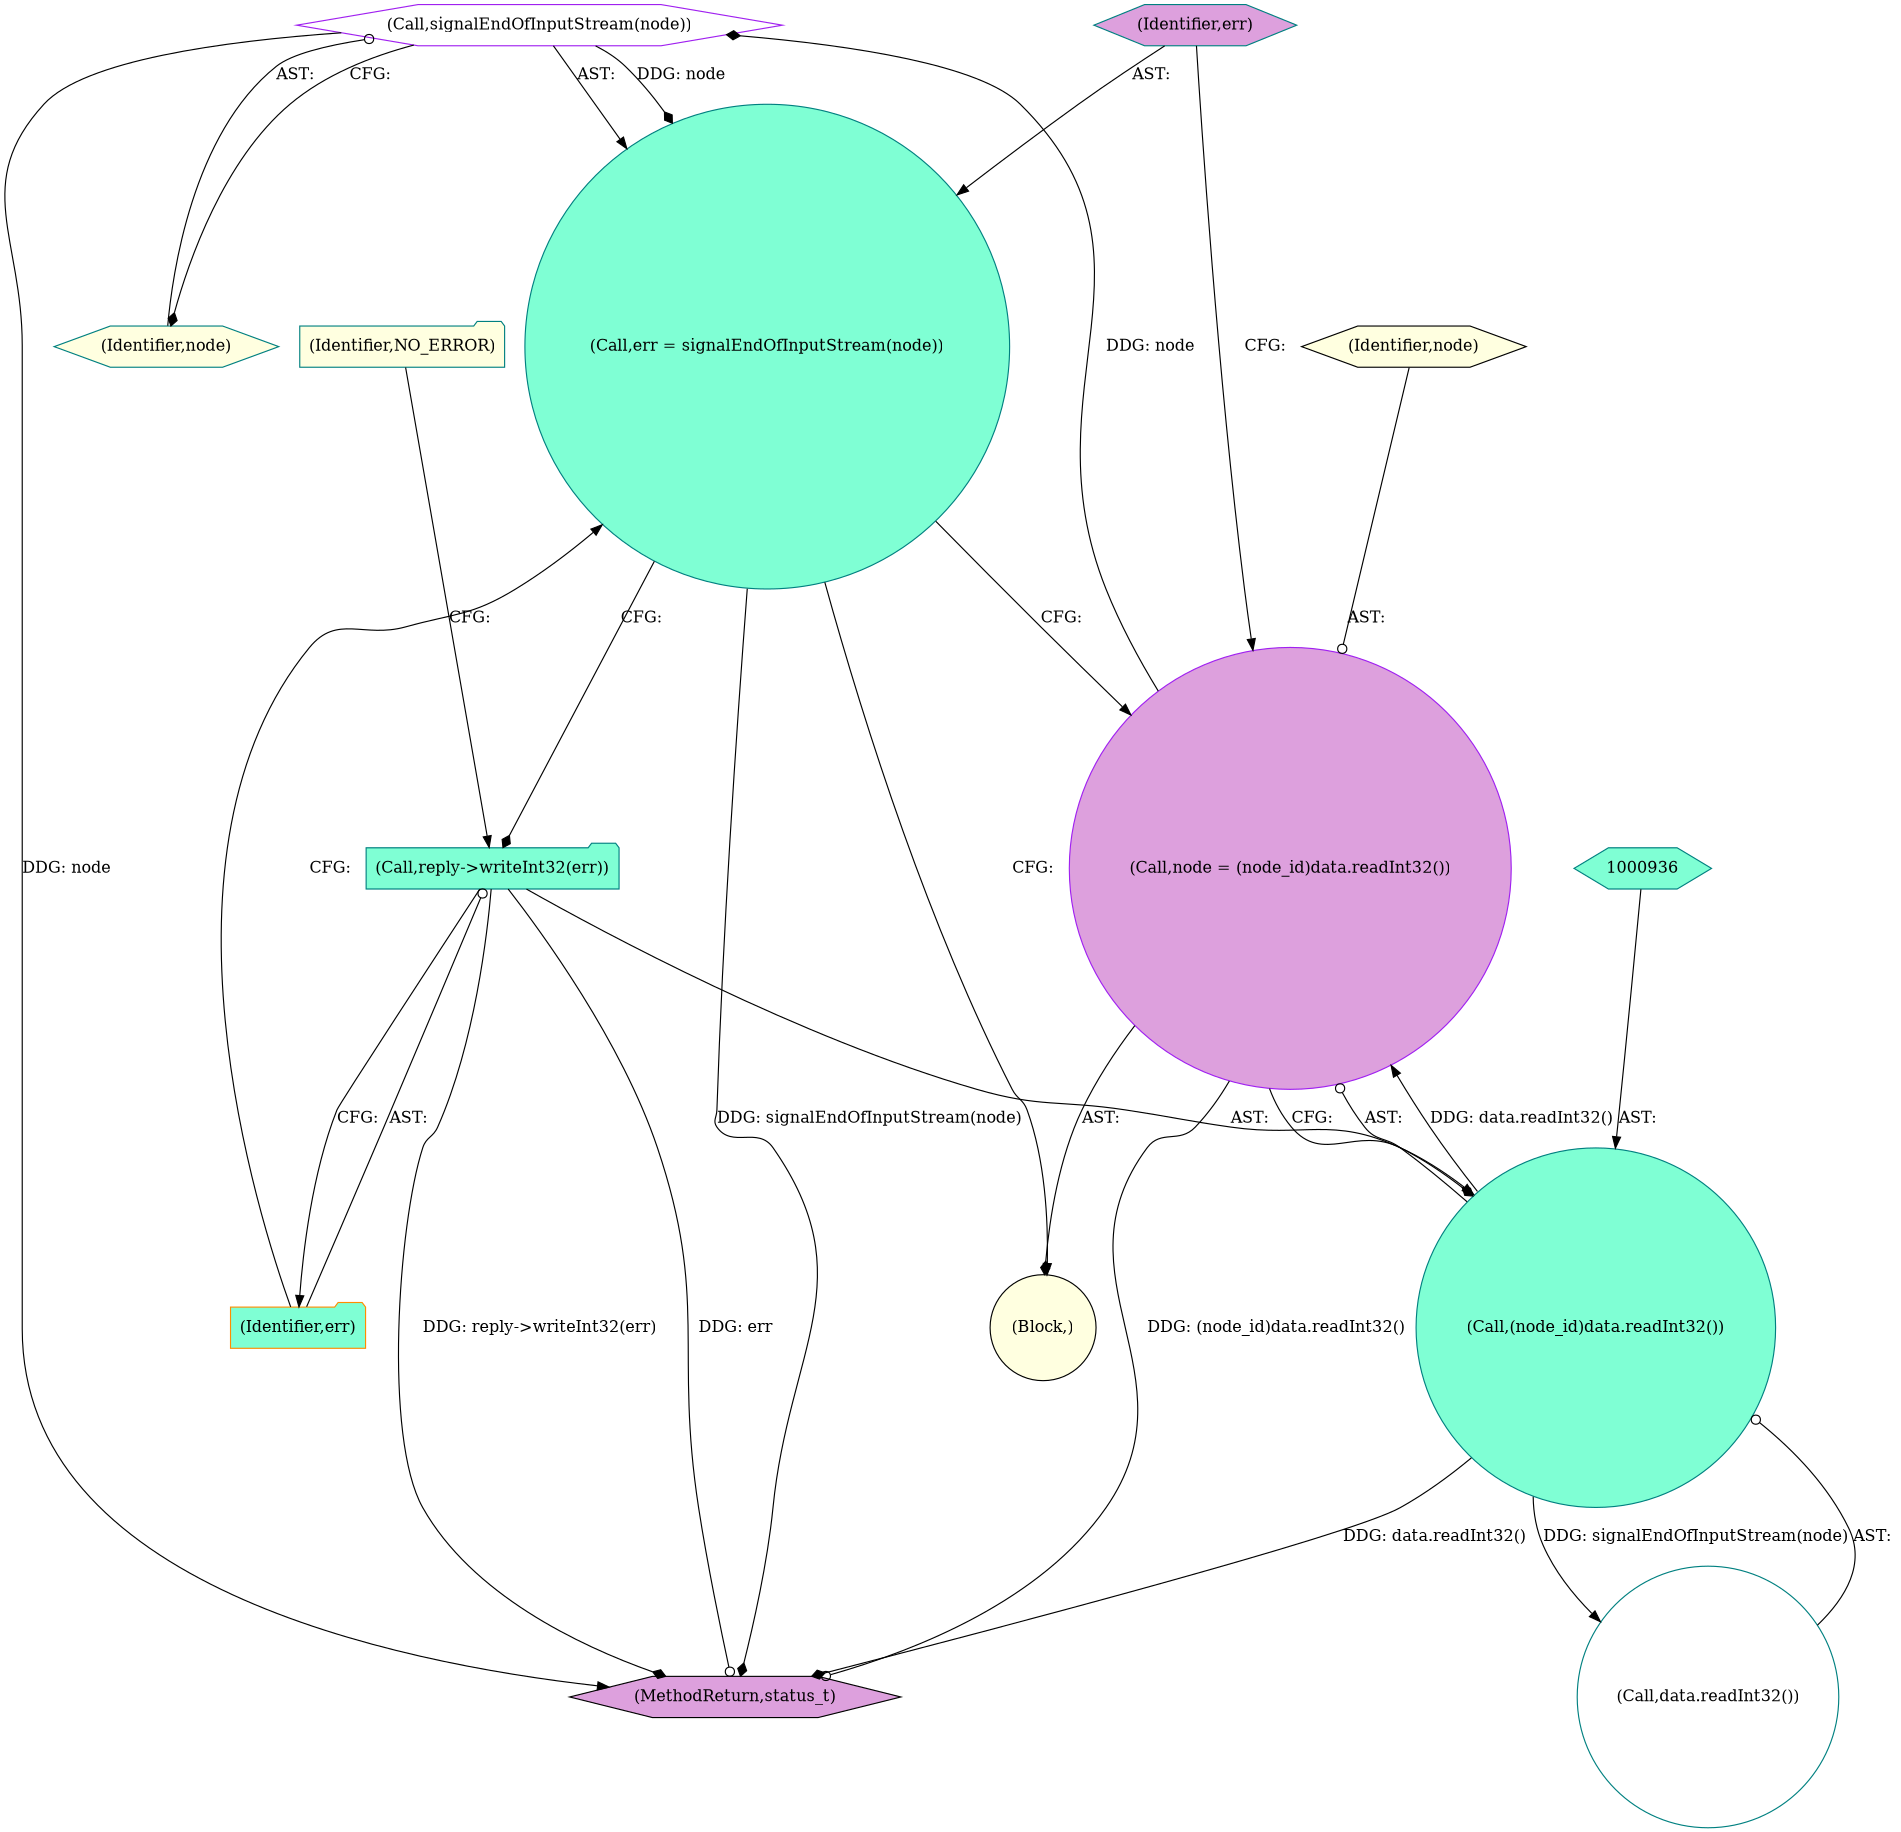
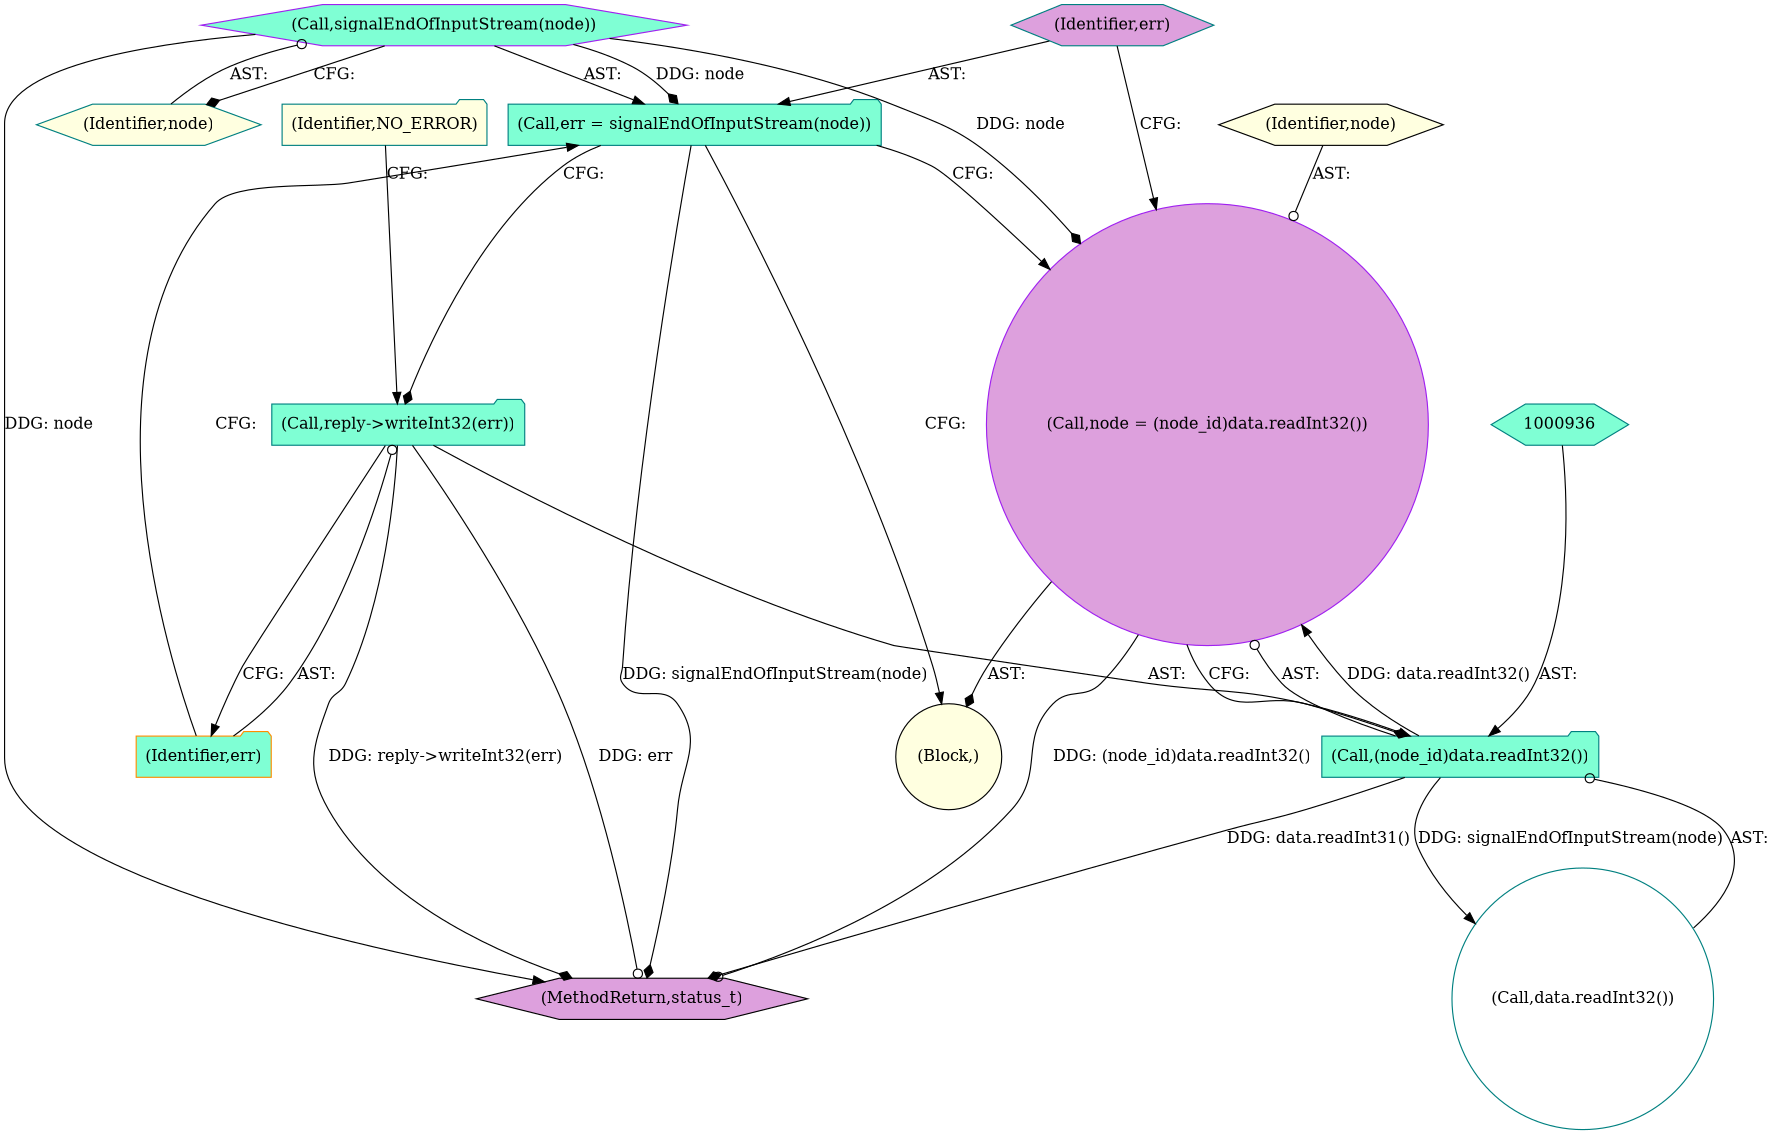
(540, 25) -> (444, 25)
(1092, 250) -> (861, 93)
(767, 347) -> (695, 125)
(1596, 1328) -> (1460, 757)
(1434, 1537) -> (1318, 839)
